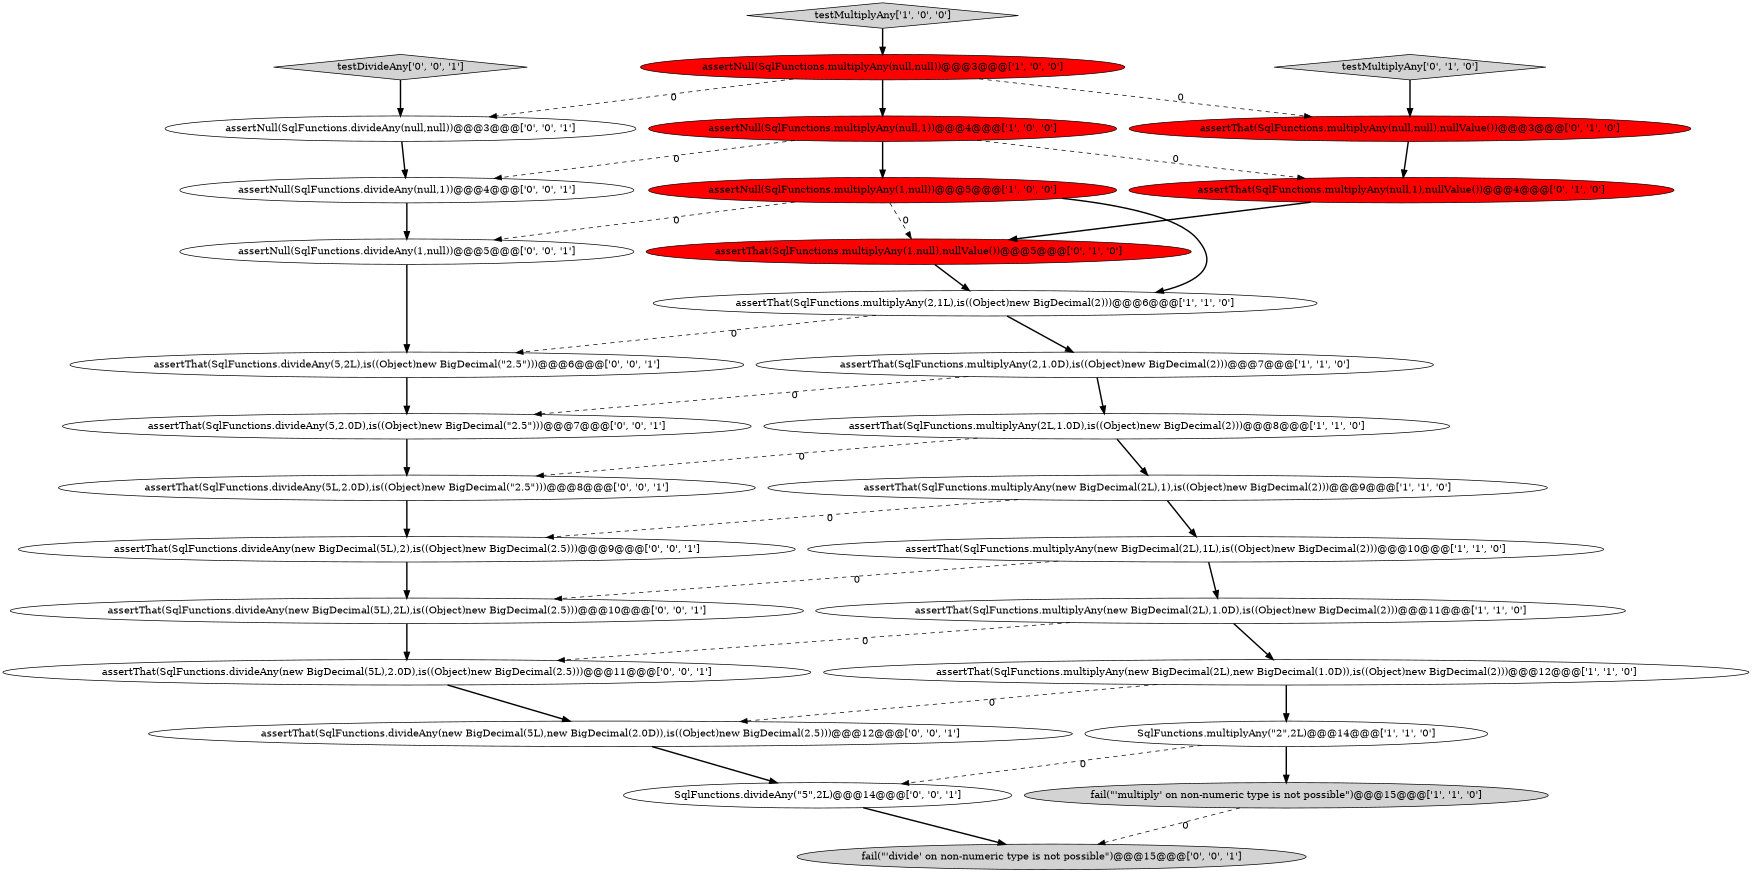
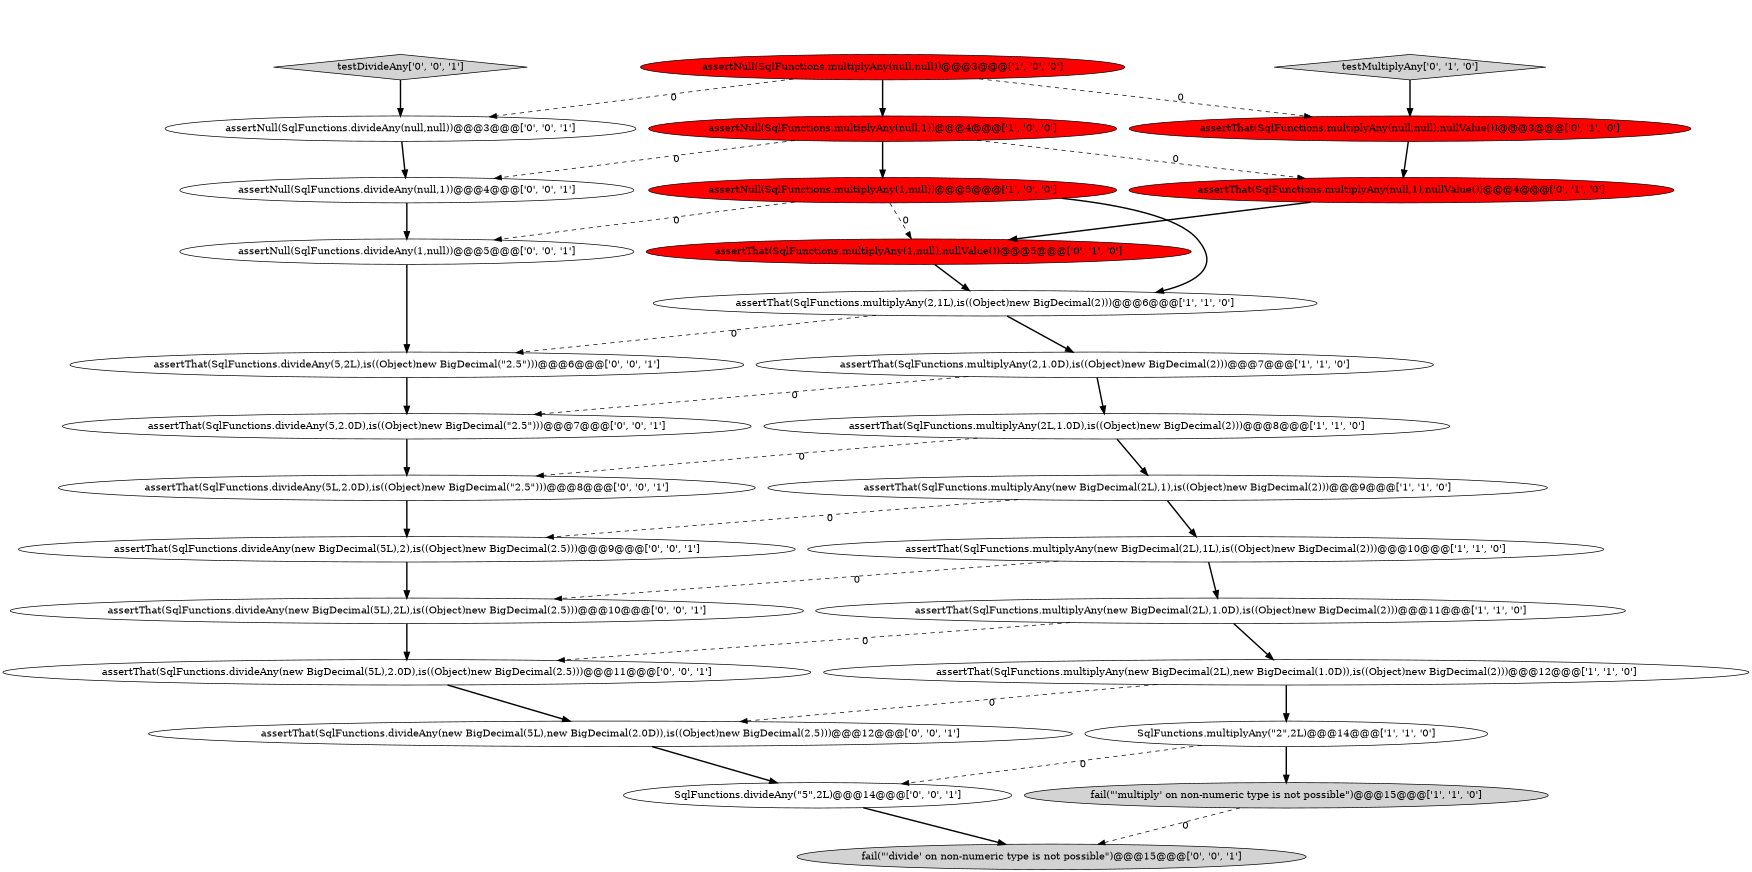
(883, 16) -> none
